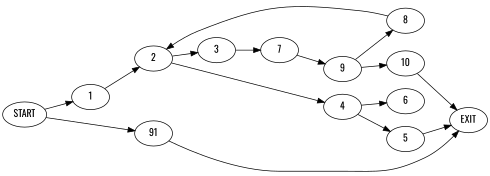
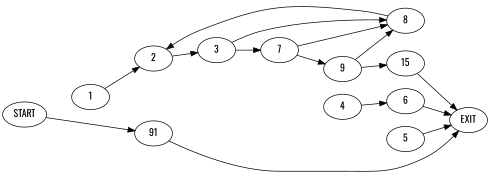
none -> (304, 24)
none -> (339, 36)
(406, 63) -> (406, 63)
(245, 82) -> none
(55, 106) -> none
none -> (434, 110)
(371, 121) -> none
